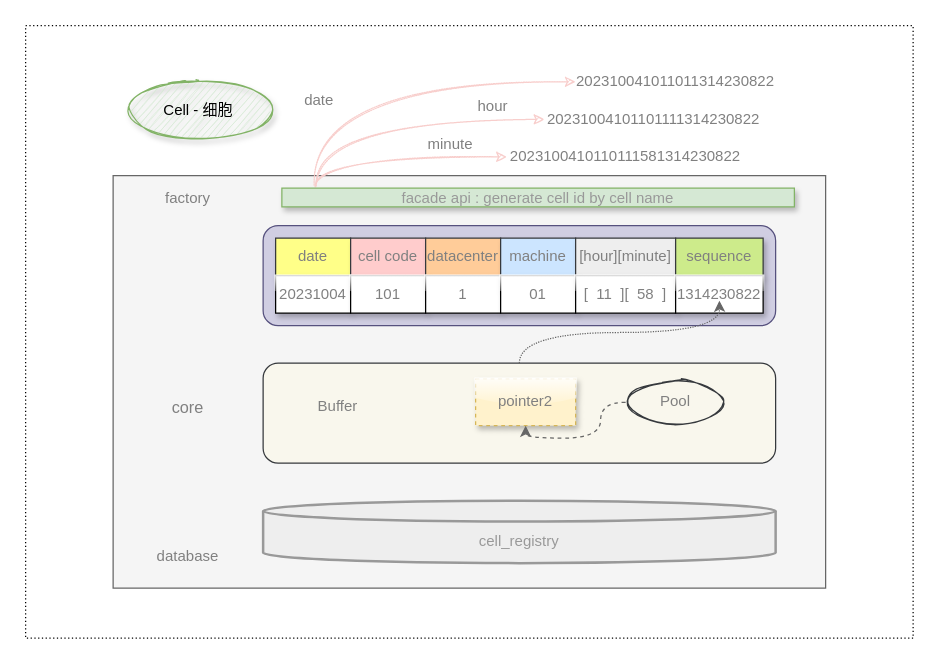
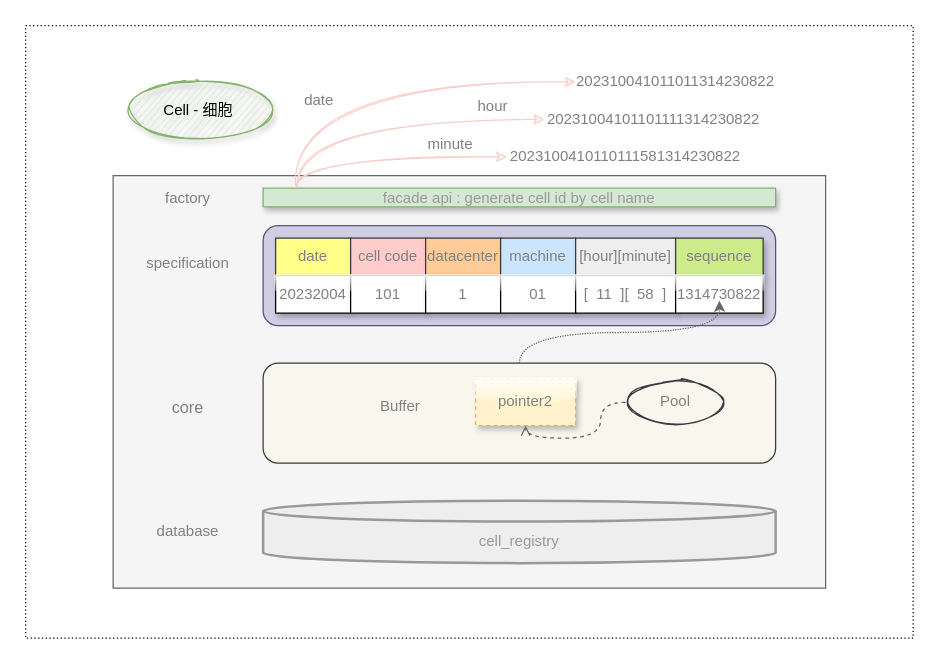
(538, 198) -> (519, 198)
none -> (188, 263)
(313, 294) -> (313, 294)
(719, 294) -> (719, 294)
(338, 407) -> (401, 407)
(534, 437) -> (533, 435)
(188, 557) -> (188, 532)
